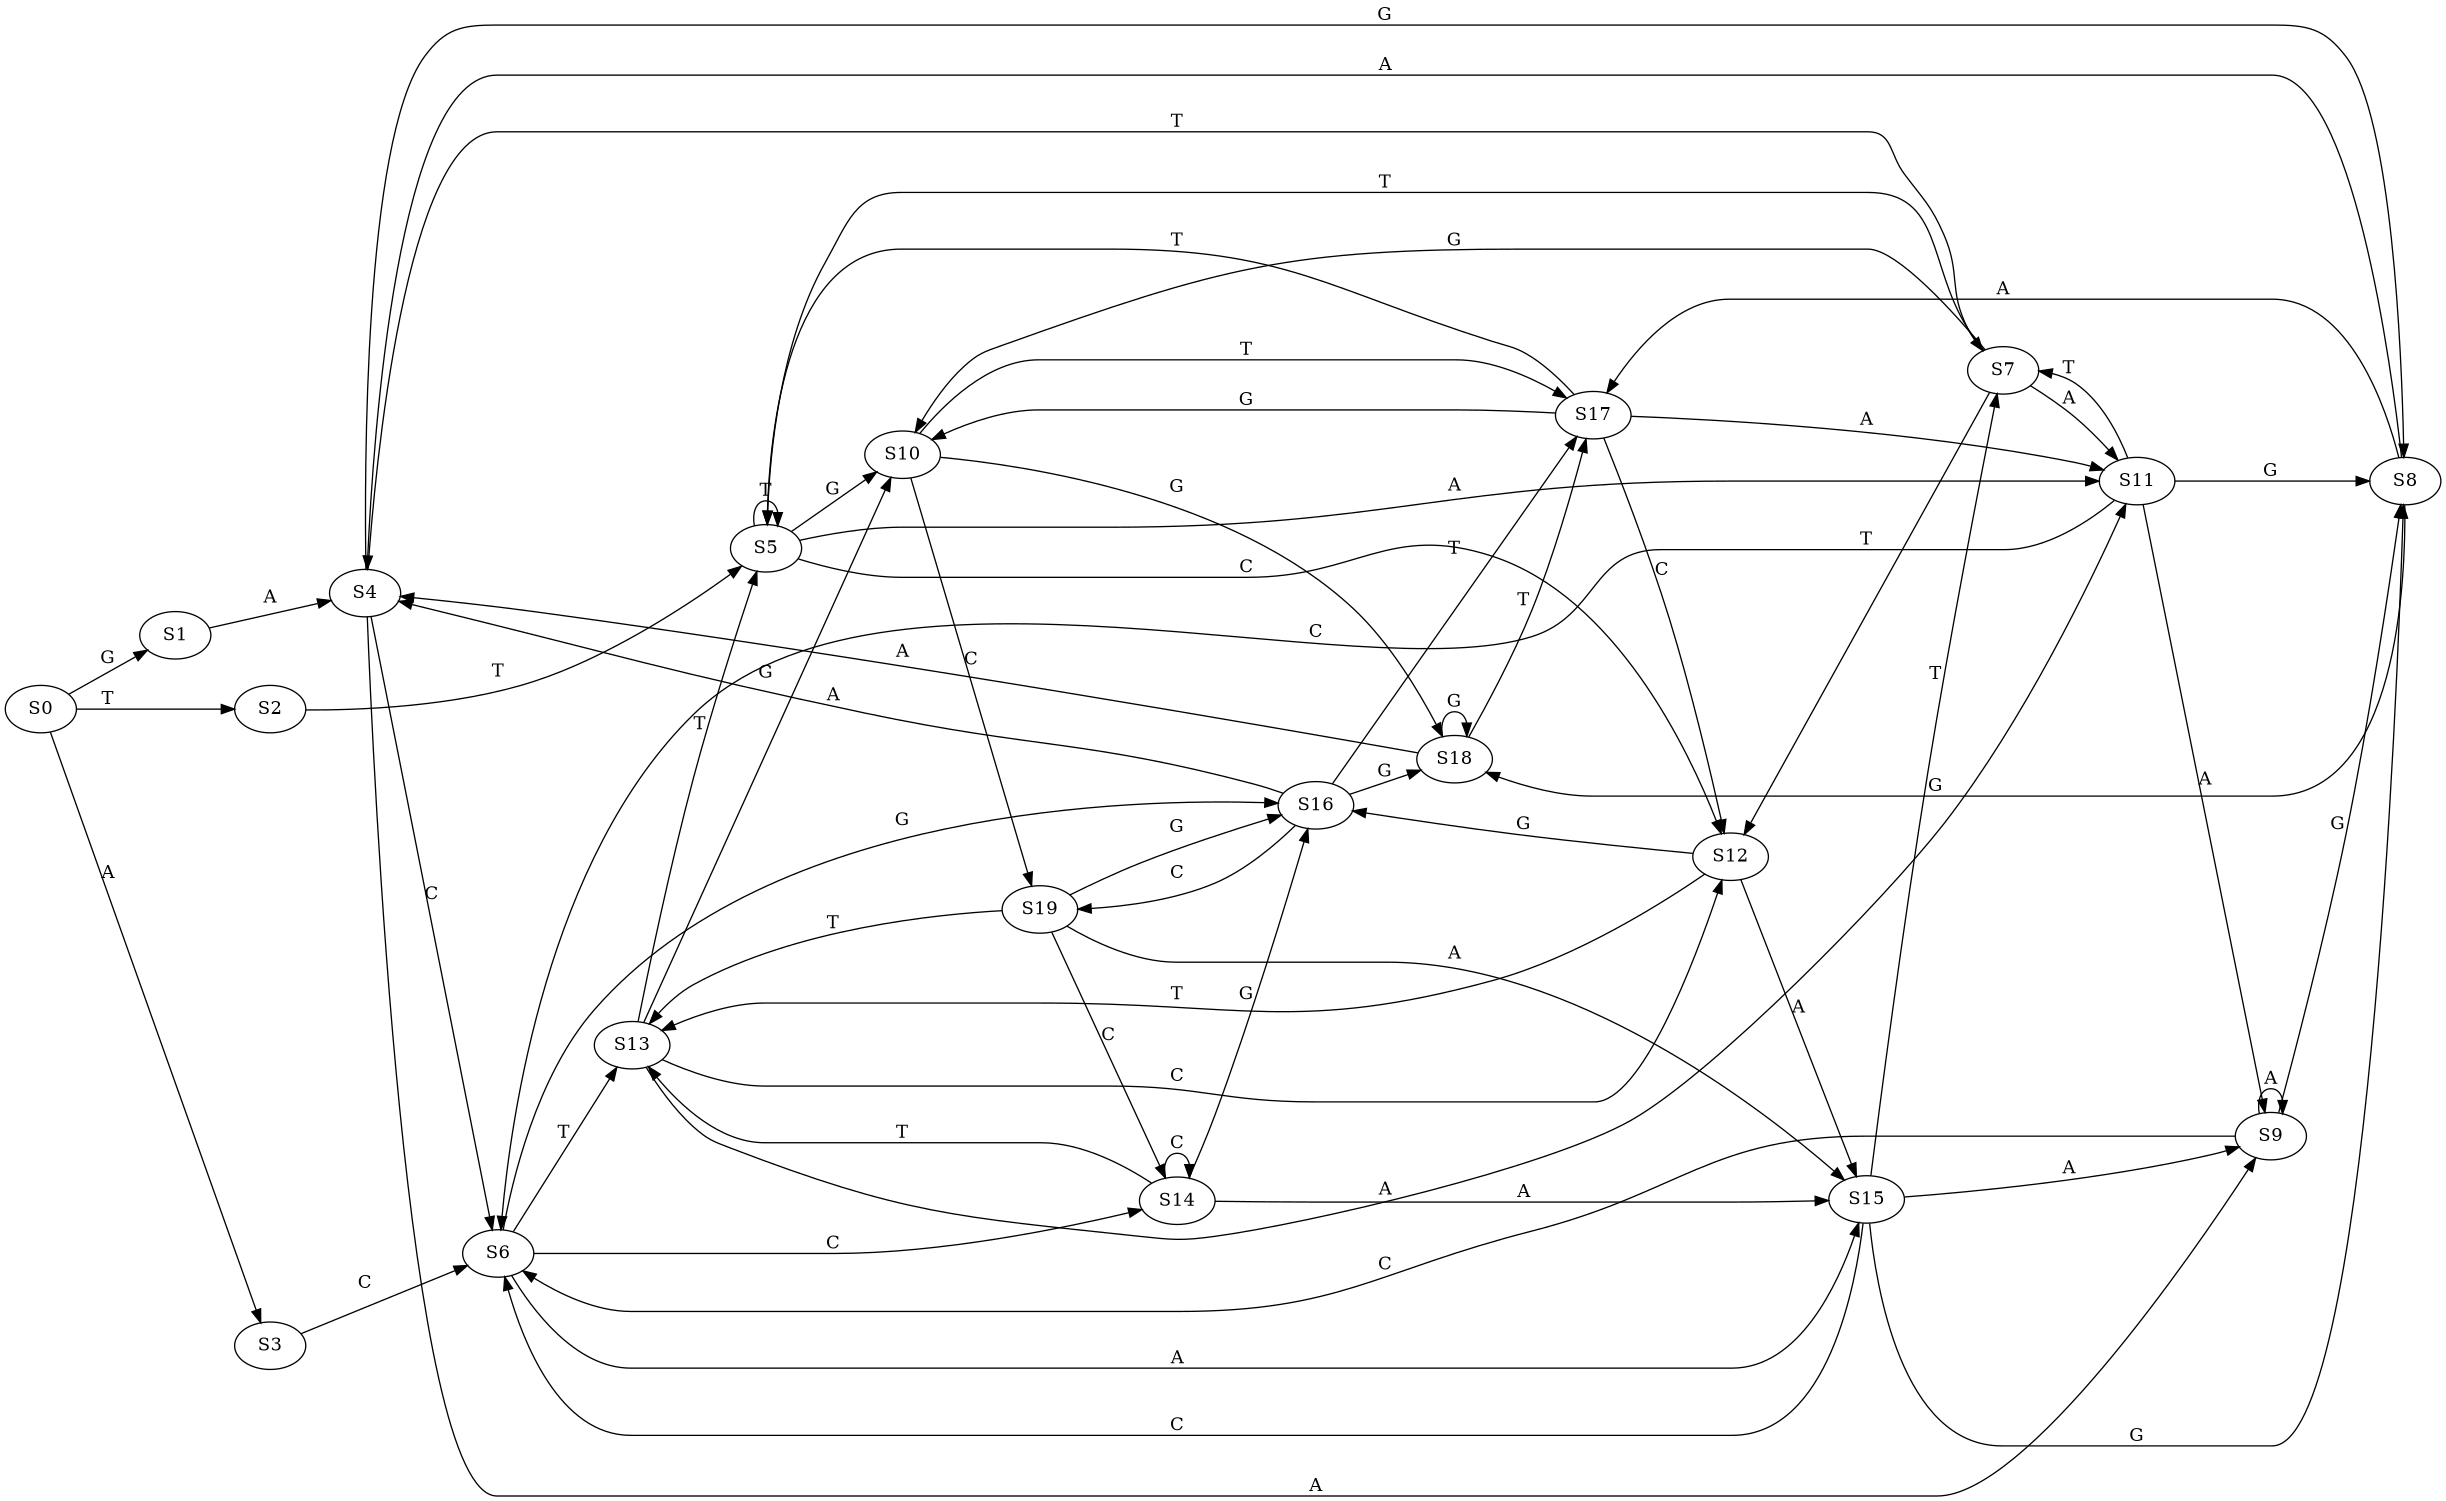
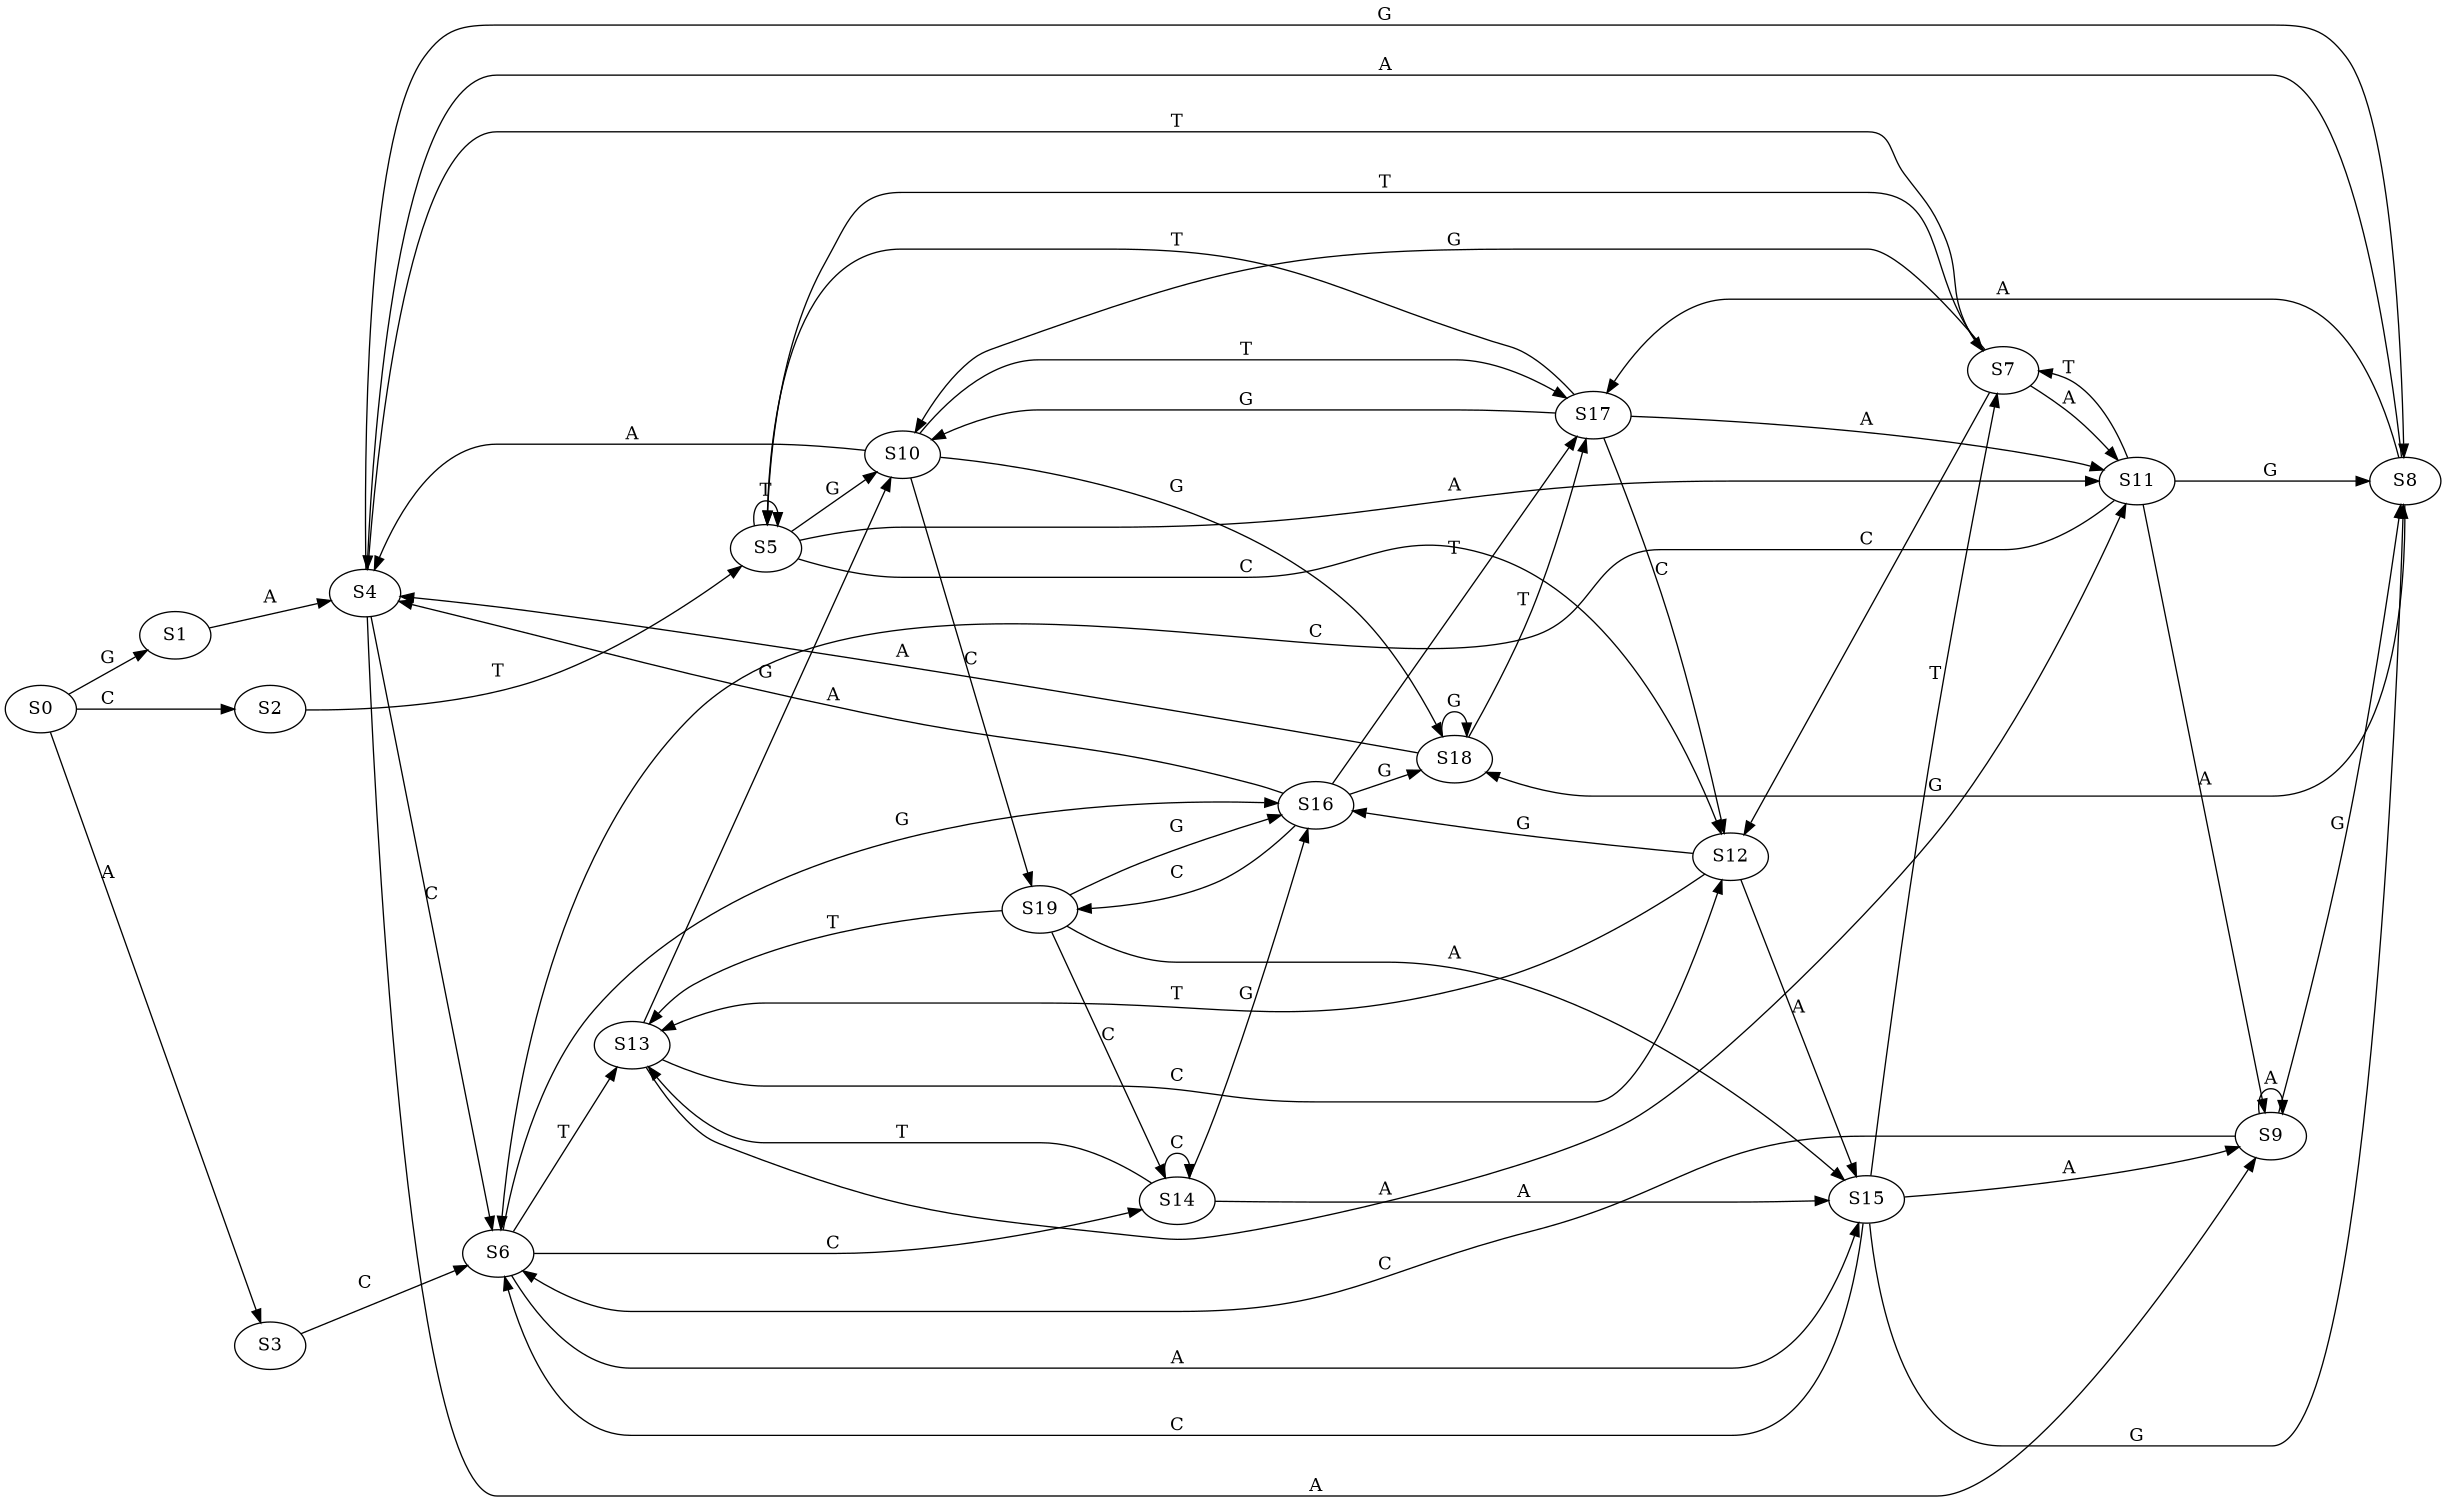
none -> (595, 444)
(1867, 540) -> (1867, 540)
(108, 699) -> (108, 699)
(688, 801) -> none
